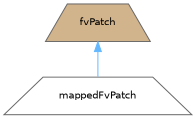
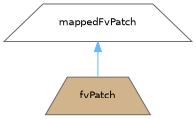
(98, 64) -> (98, 64)
